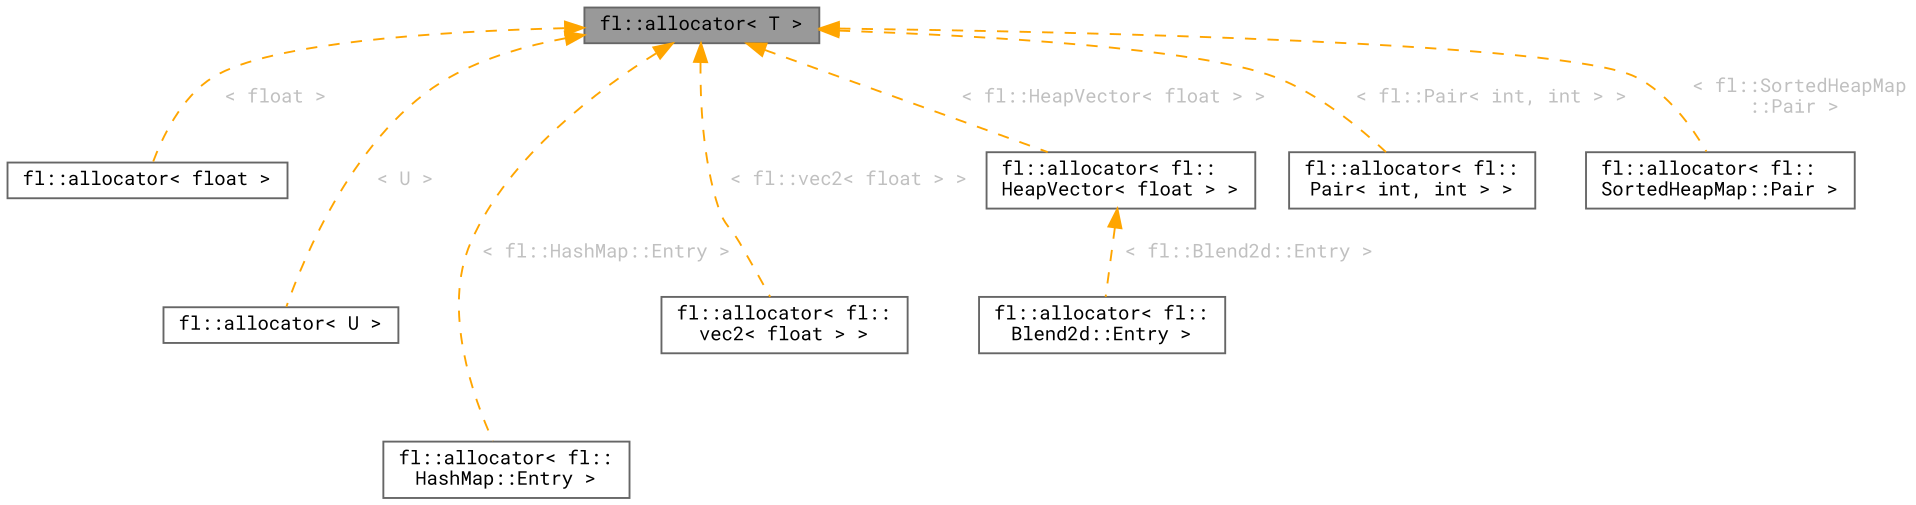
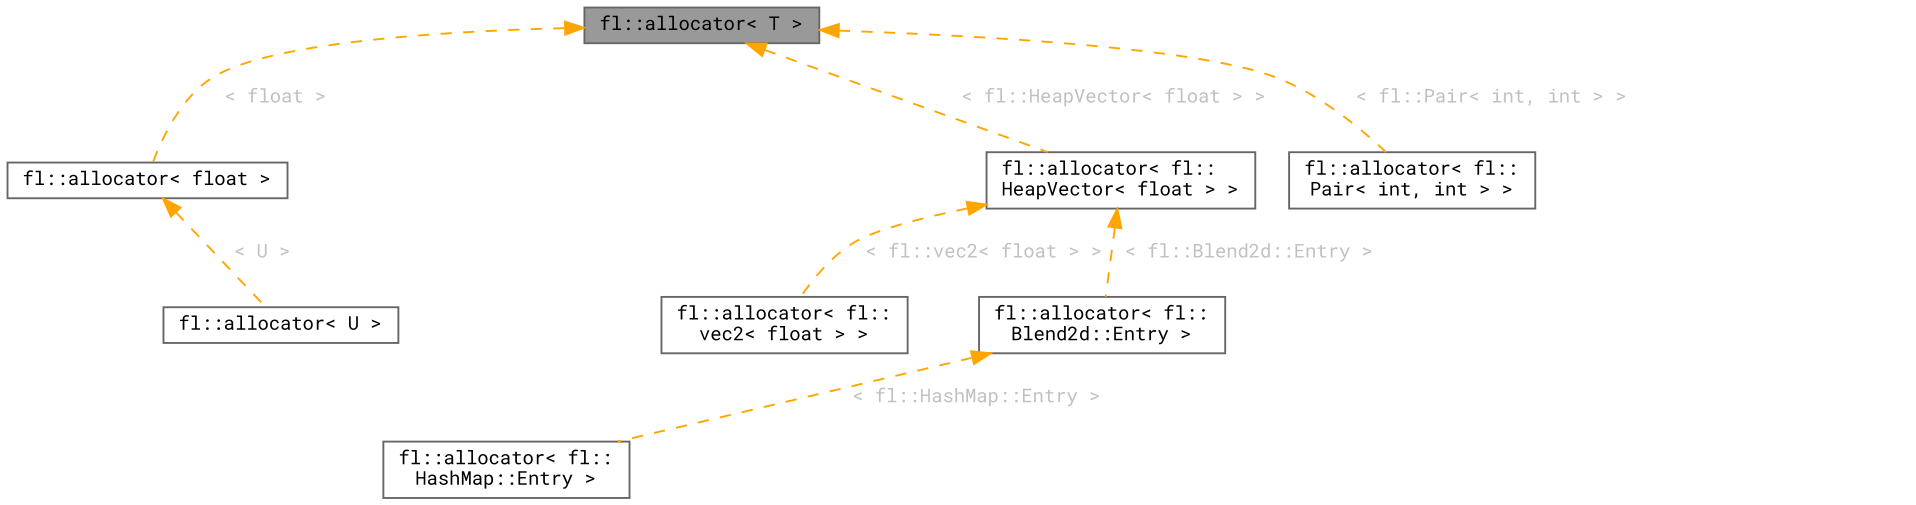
(386, 129) -> (221, 260)
(1720, 180) -> none
(713, 187) -> (873, 234)
(485, 214) -> (795, 400)
